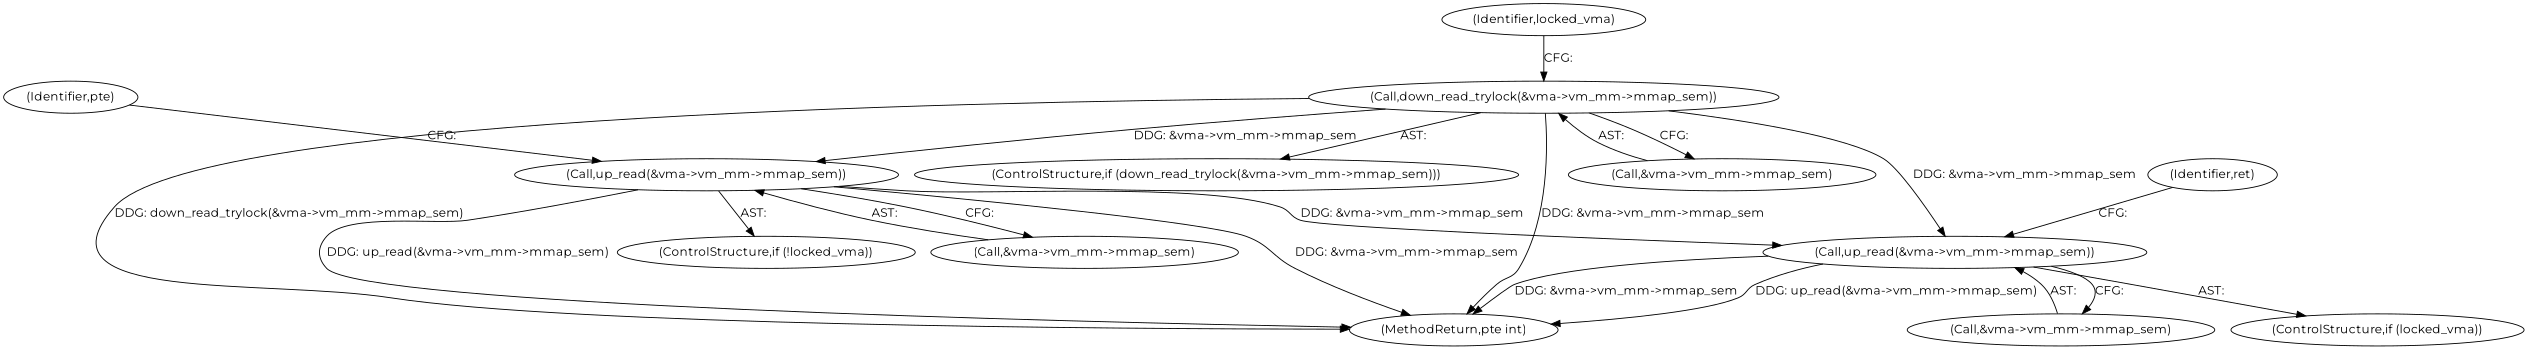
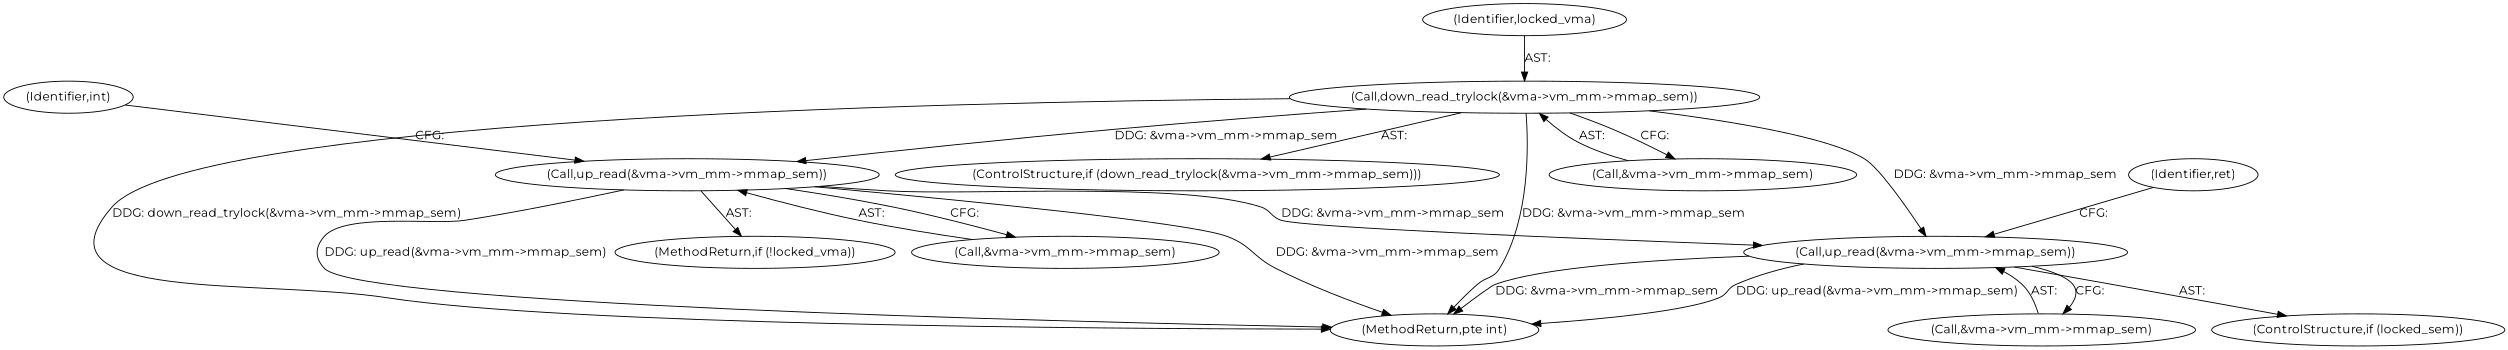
(1560, 58) -> (1540, 58)
(71, 97) -> (68, 97)
(766, 252) -> (755, 252)
(2378, 330) -> (2358, 330)
